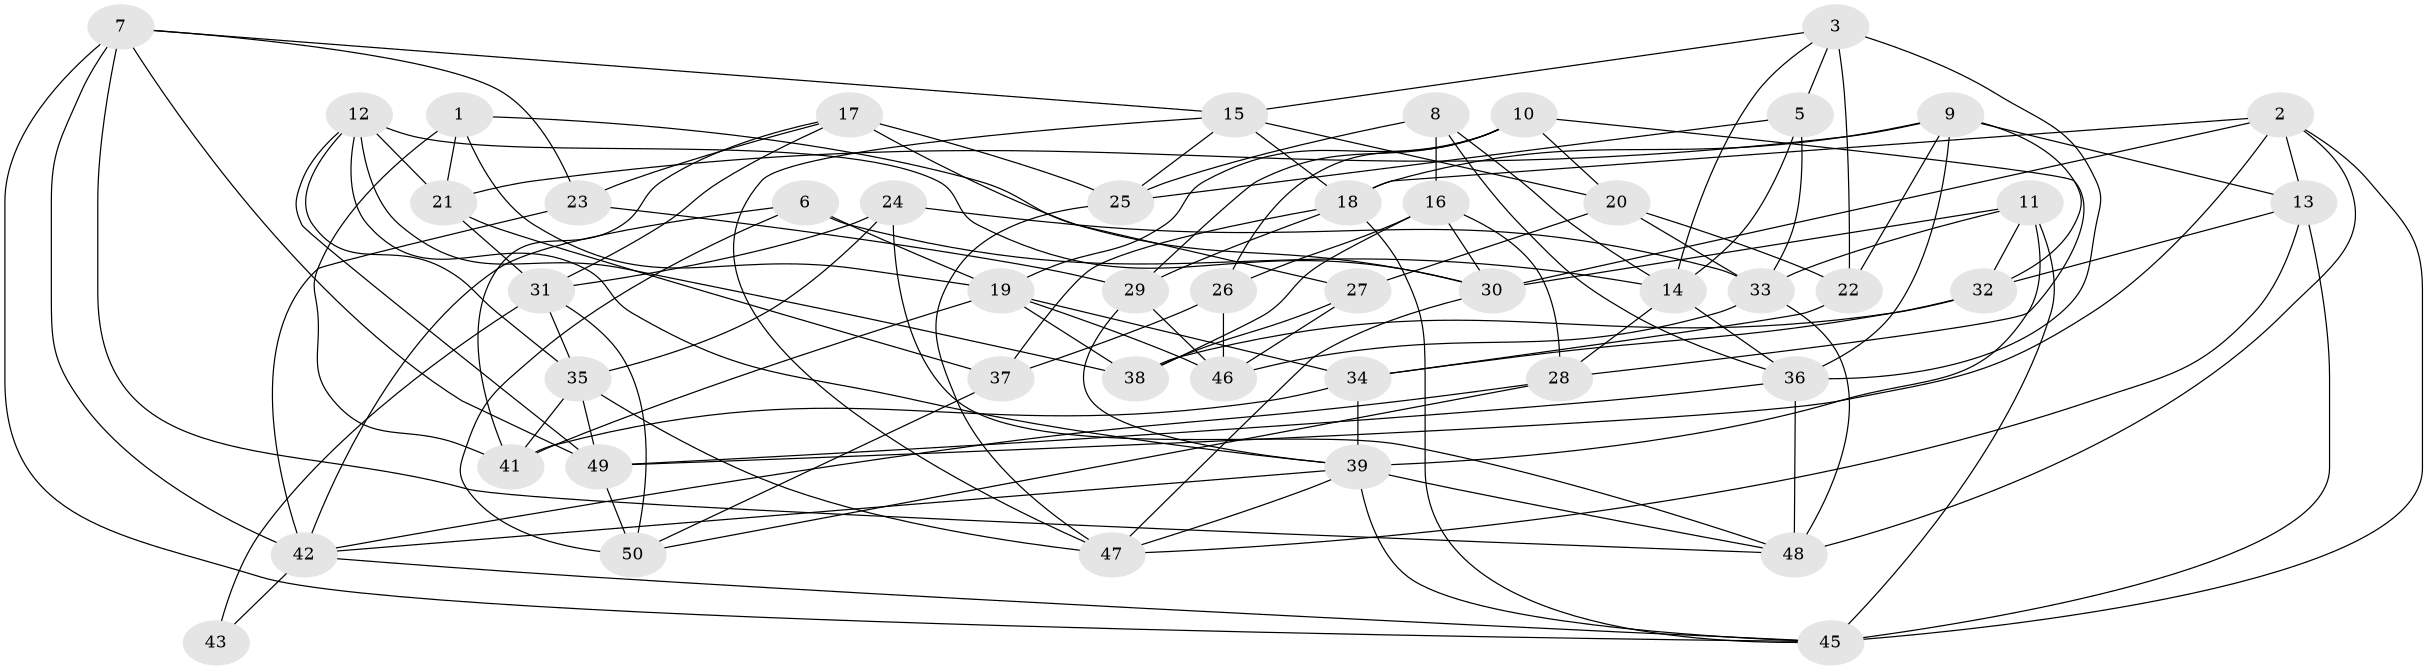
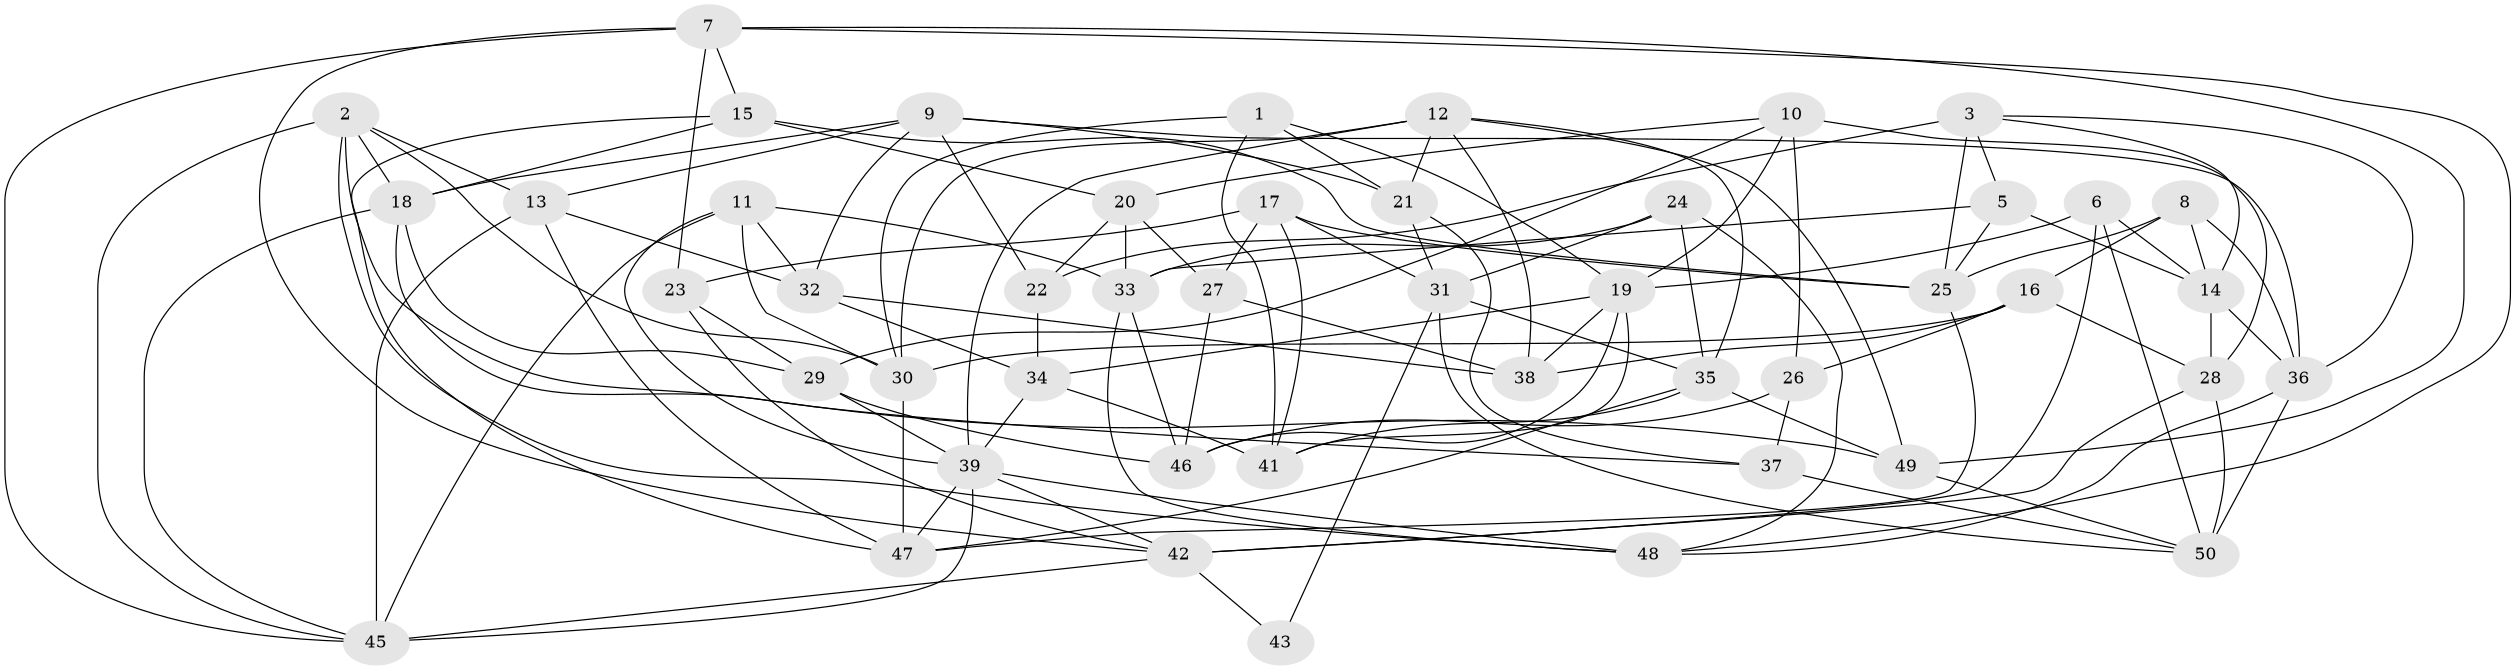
(1535, 71) -> (1956, 200)
(1198, 431) -> (2249, 474)
